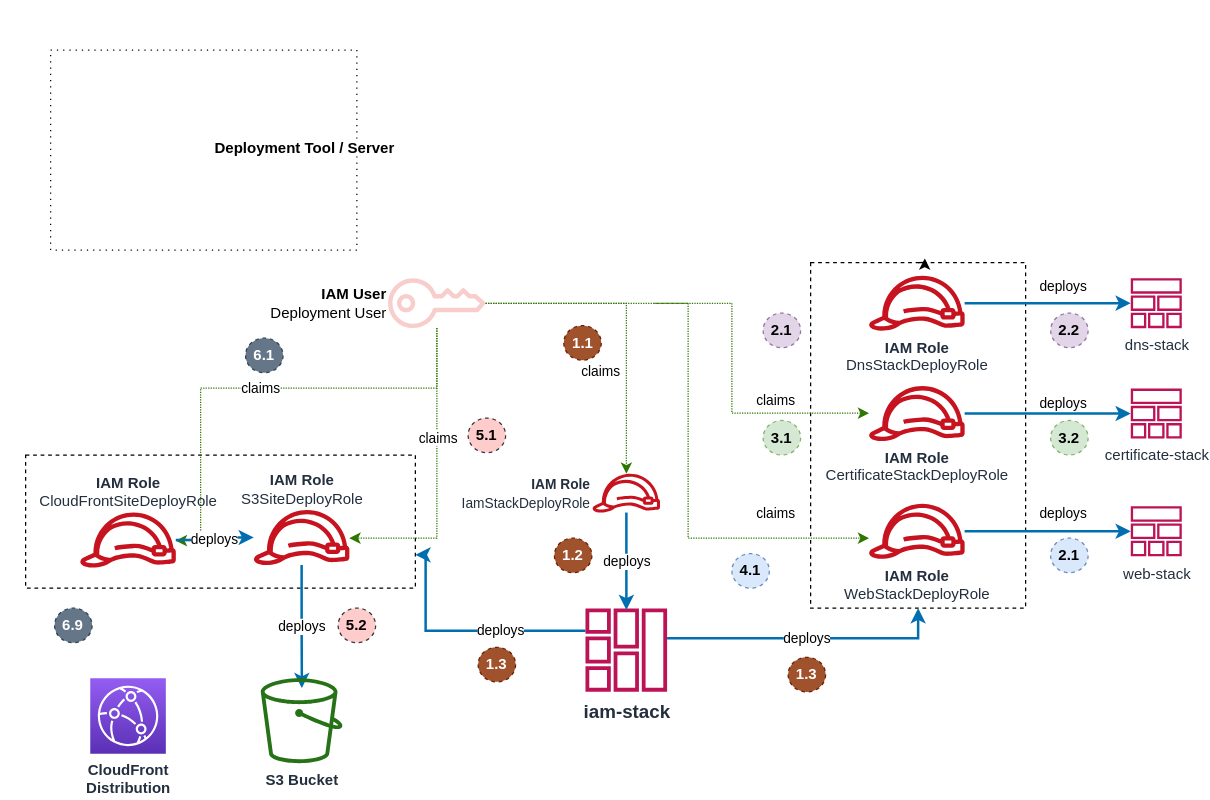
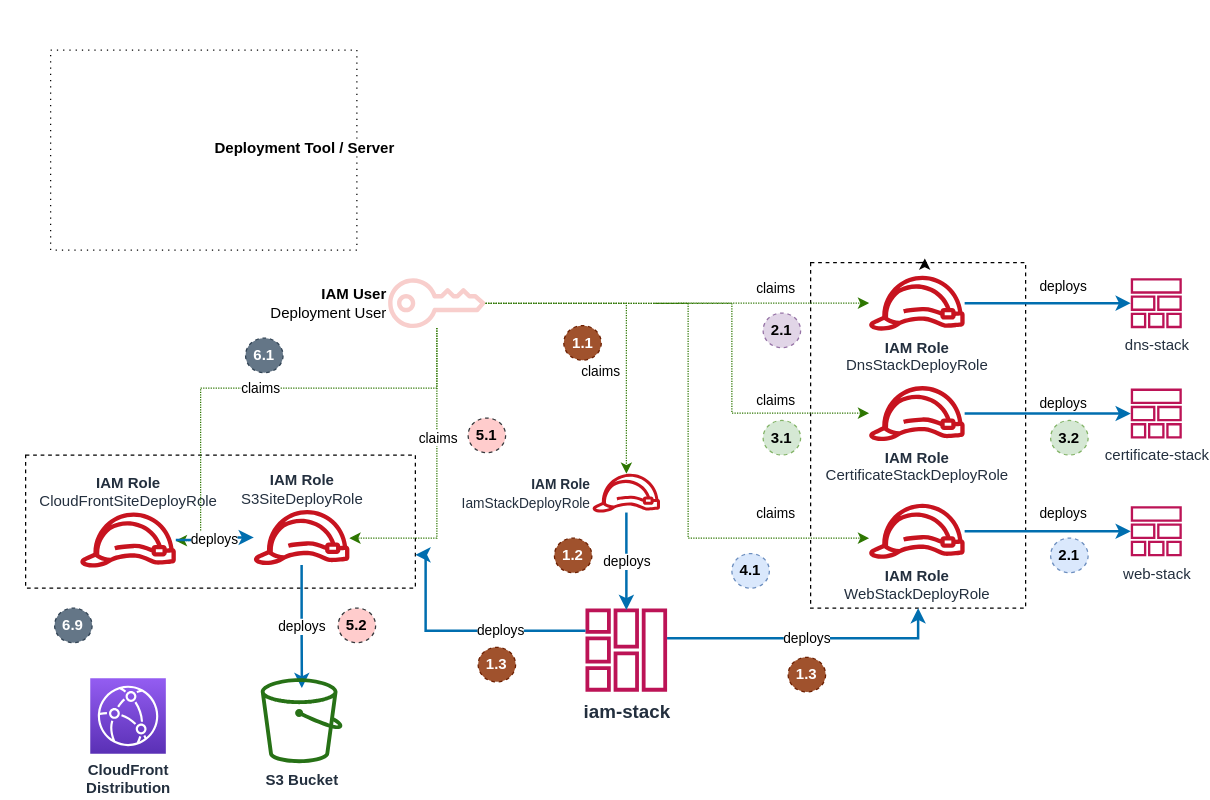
none -> (797, 303)
(1069, 330) -> none
